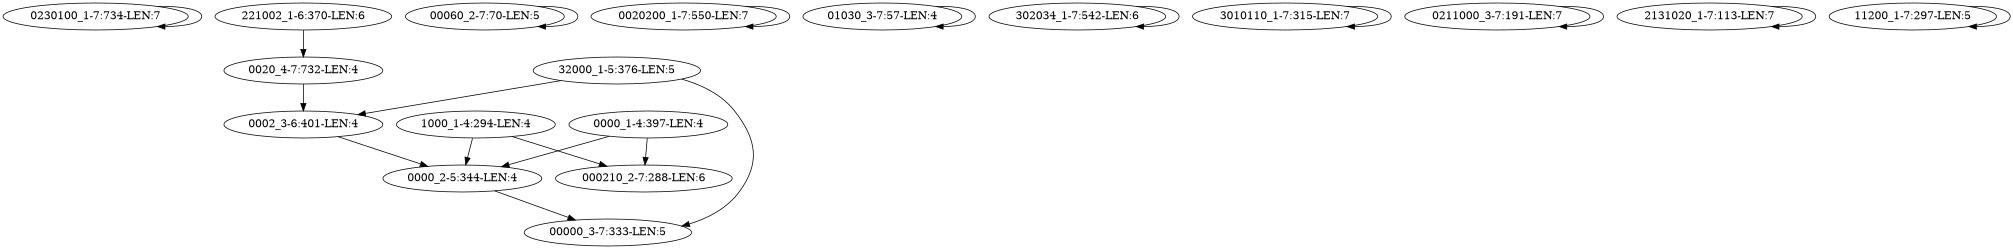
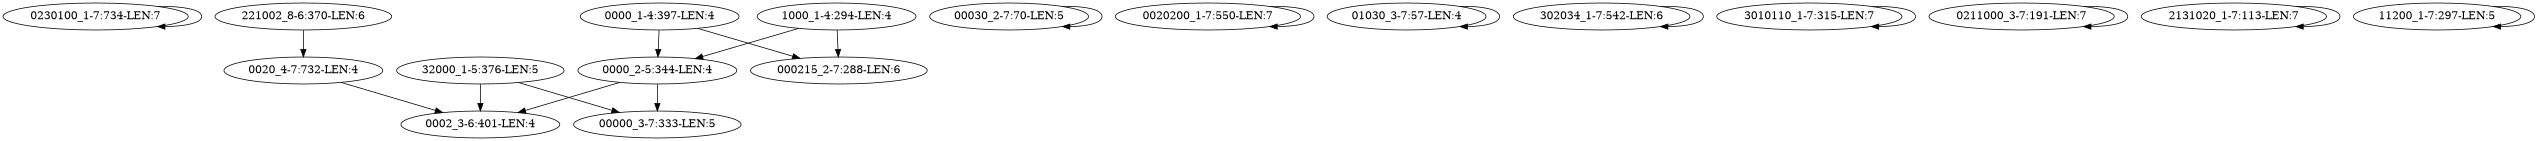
(303, 16) -> (303, 16)
(485, 16) -> (1009, 16)
(379, 150) -> (577, 95)
(644, 178) -> (839, 70)
